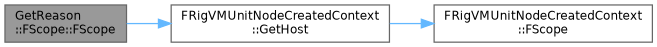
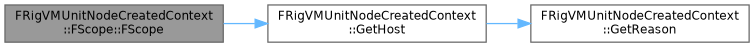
(66, 24) -> (114, 24)
(543, 24) -> (640, 24)
